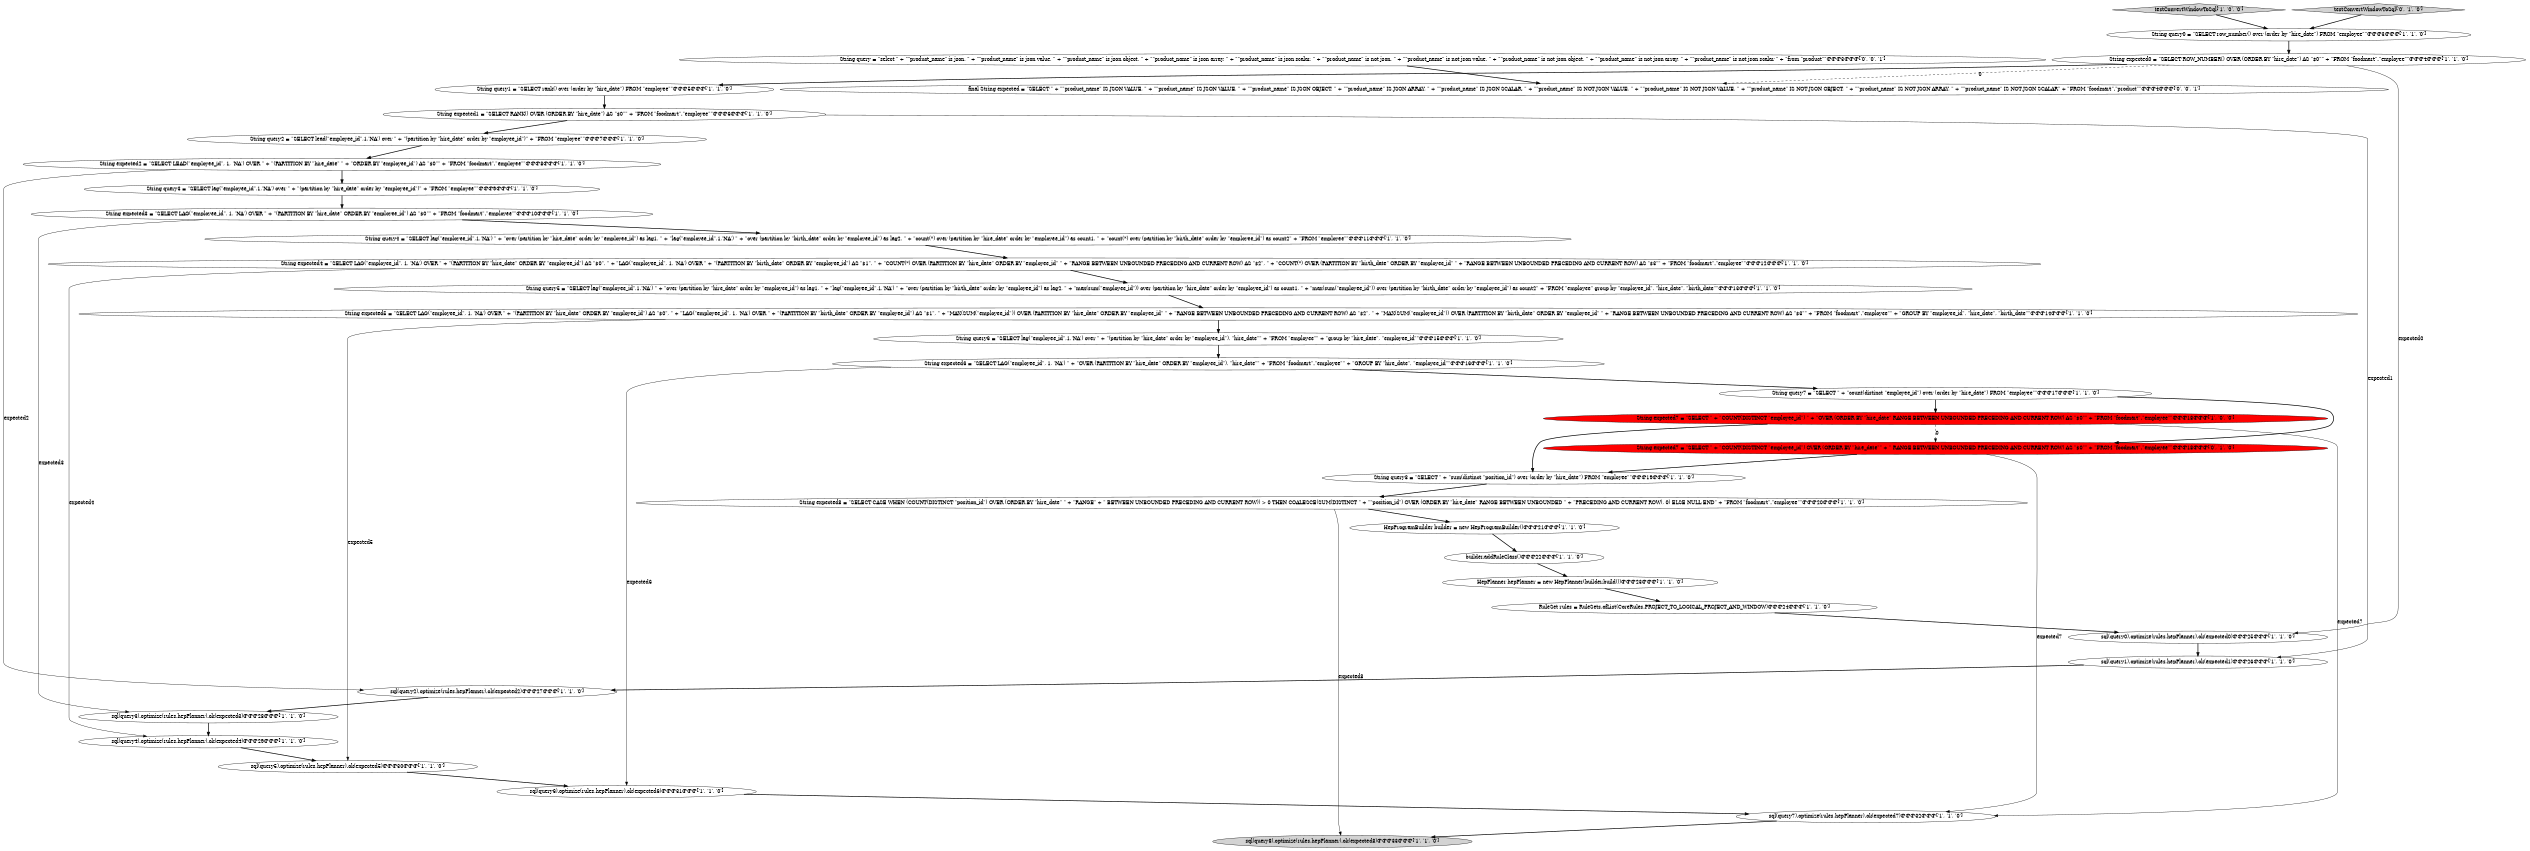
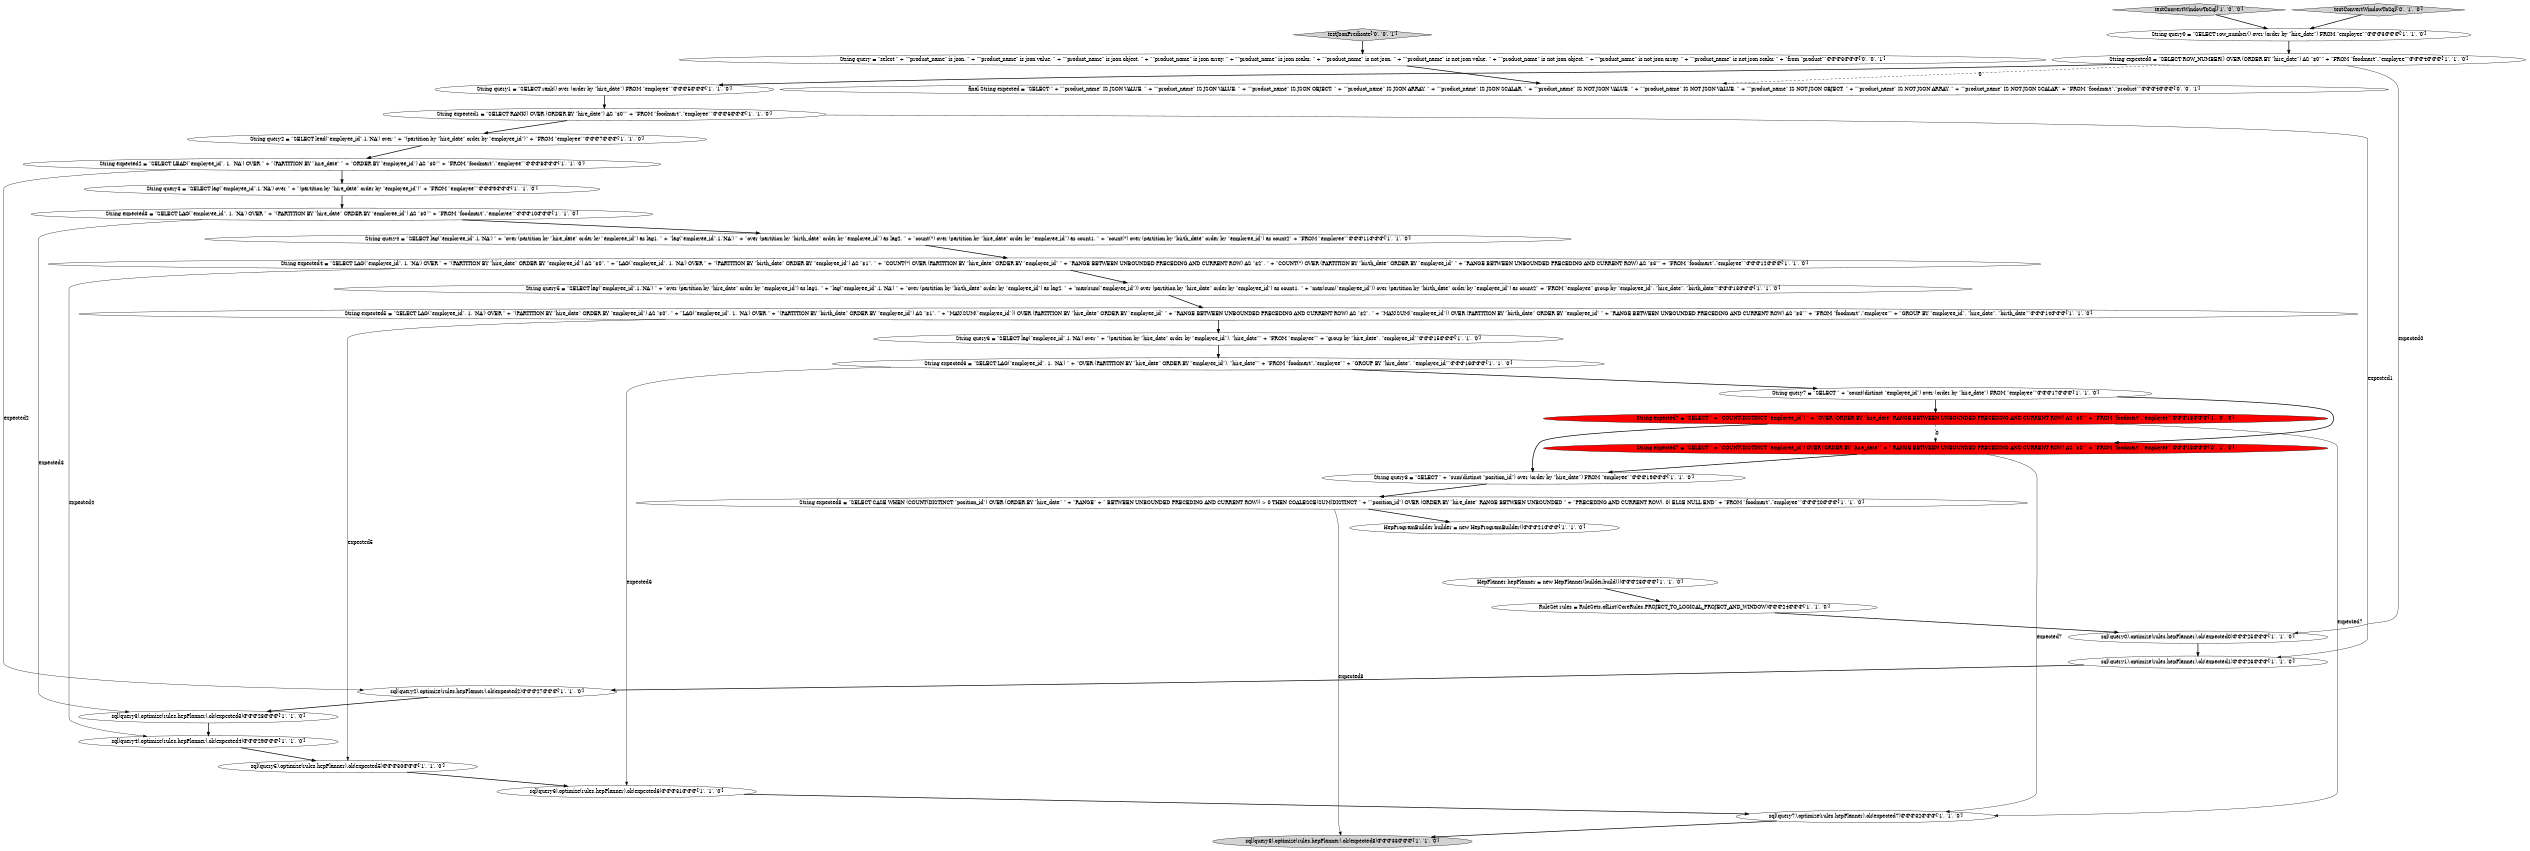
none -> (1363, 35)
(1524, 558) -> none
